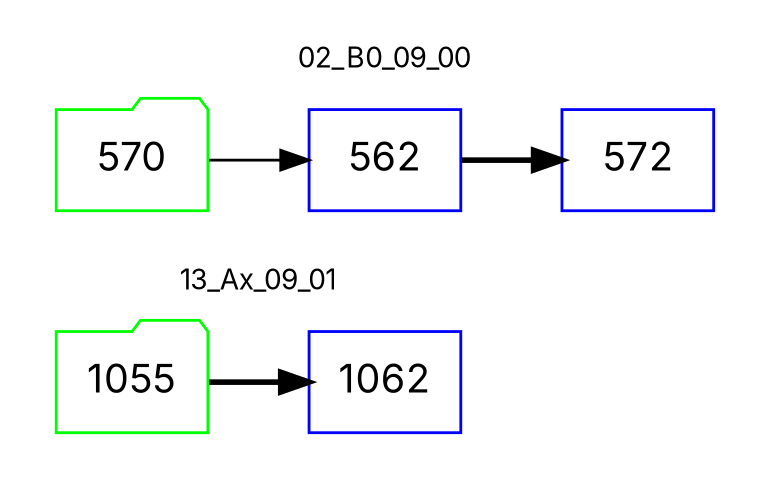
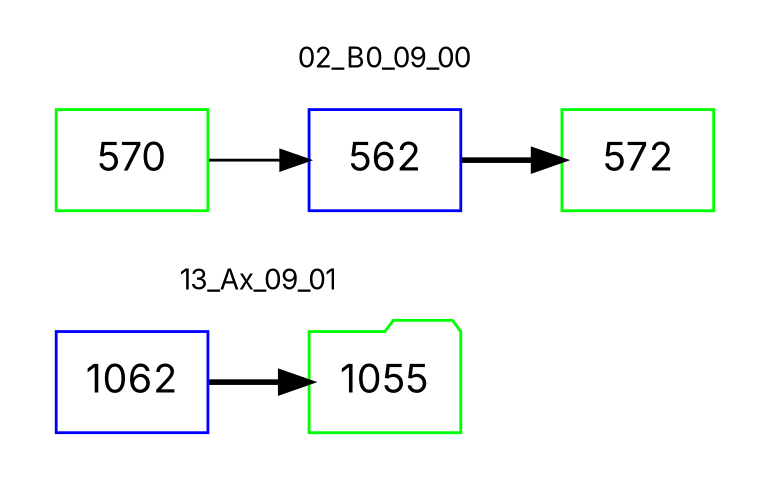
(132, 160) -> (132, 160)
(638, 160) -> (638, 160)
(245, 382) -> (245, 382)
